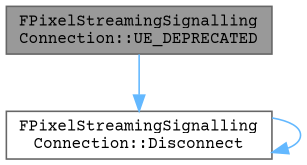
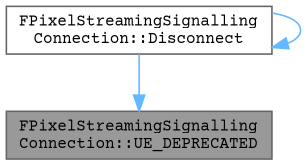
(139, 75) -> (139, 75)
